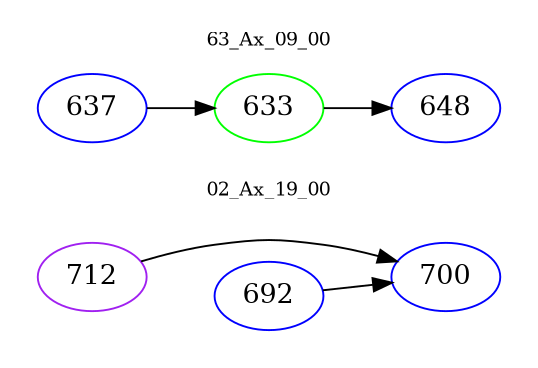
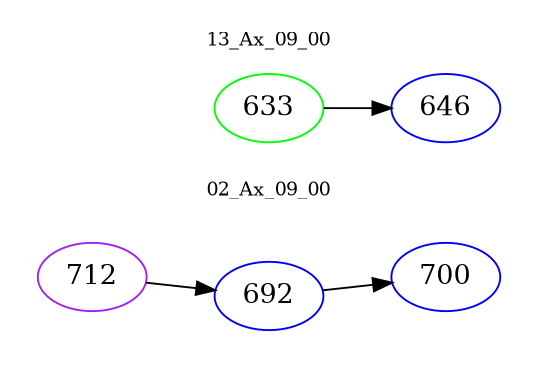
(269, 41) -> (269, 41)
(92, 108) -> none
(446, 108) -> (446, 108)
(269, 191) -> (269, 191)
(259, 240) -> (171, 285)
